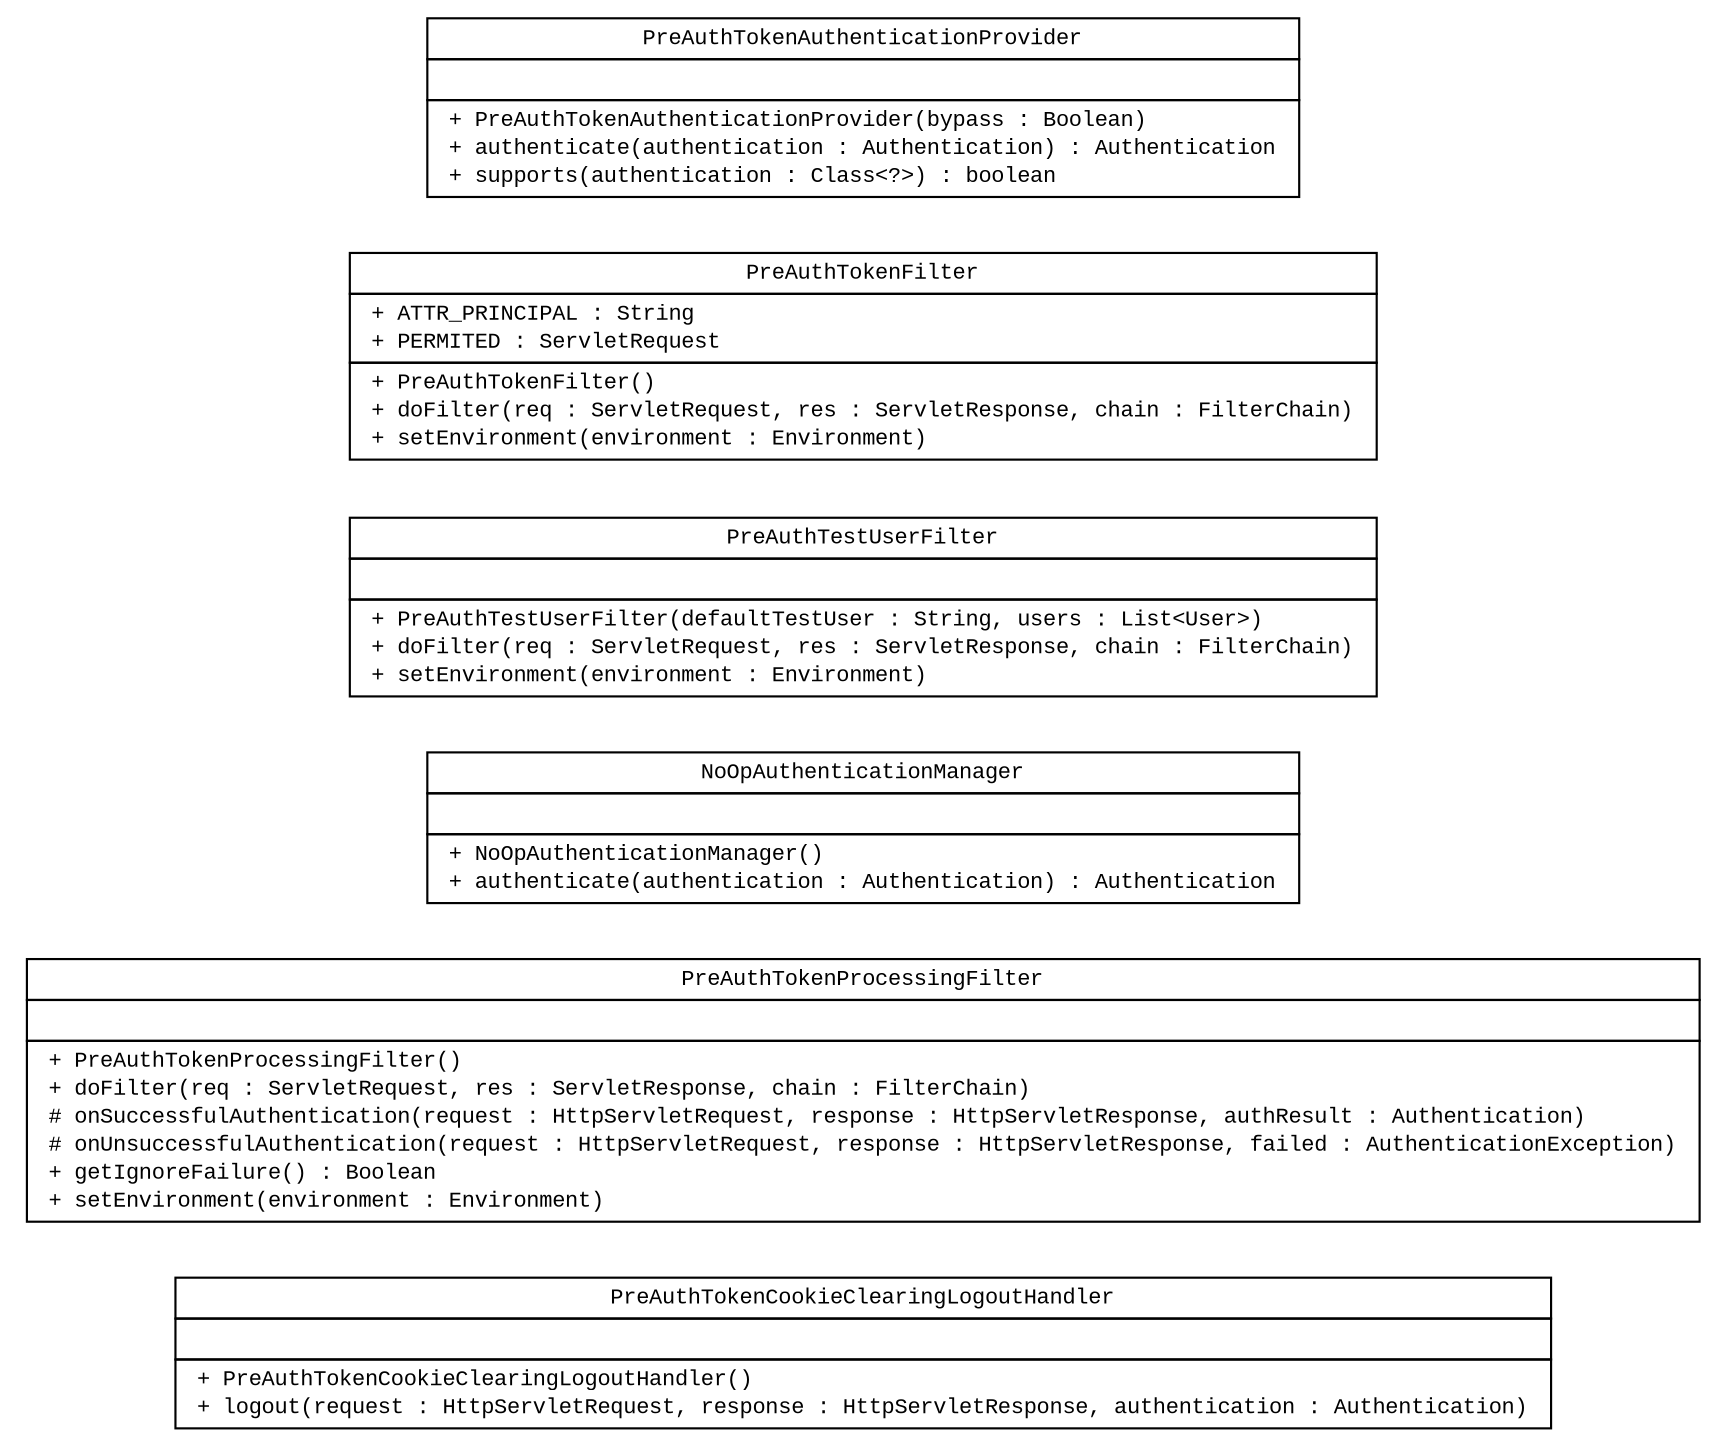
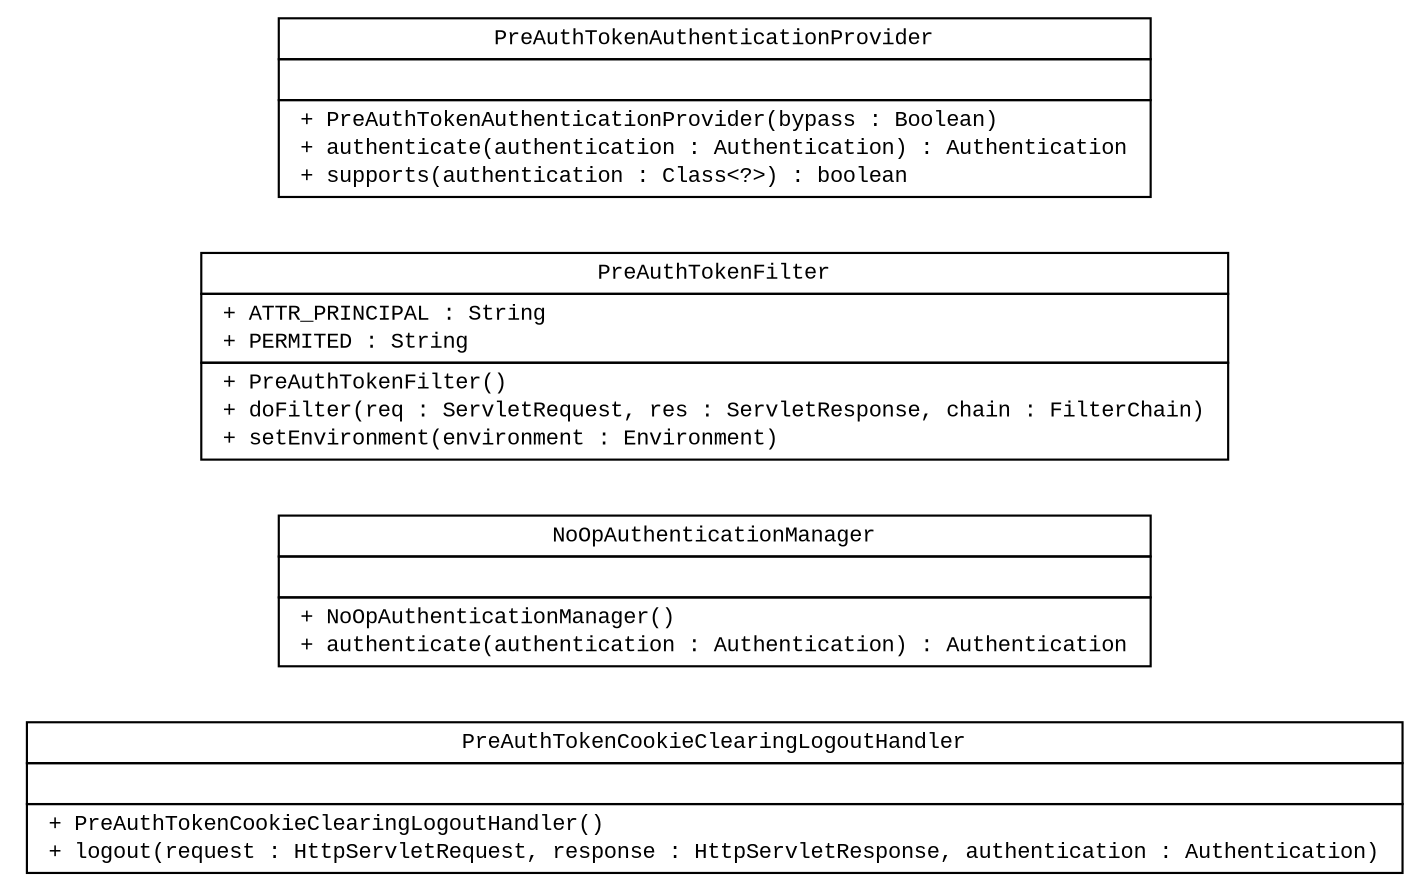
(547, 341) -> (347, 341)
(862, 606) -> none
(862, 1090) -> none
